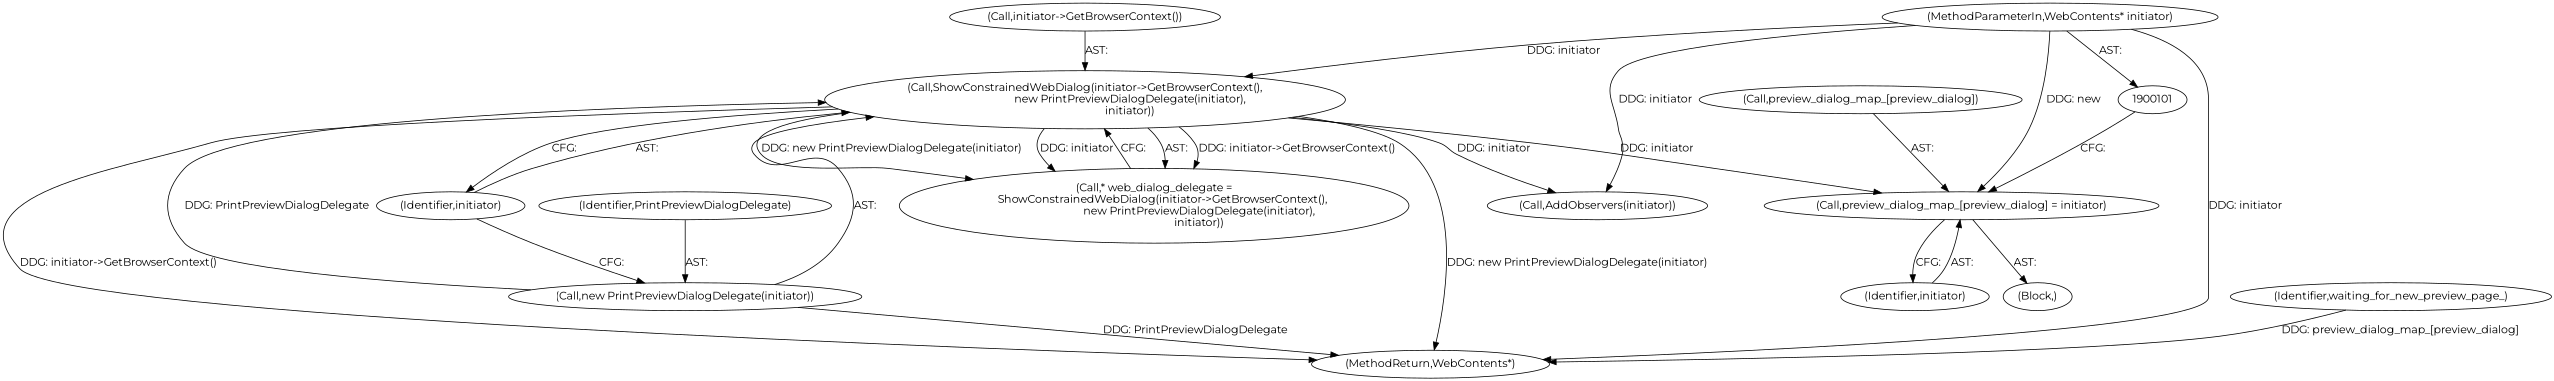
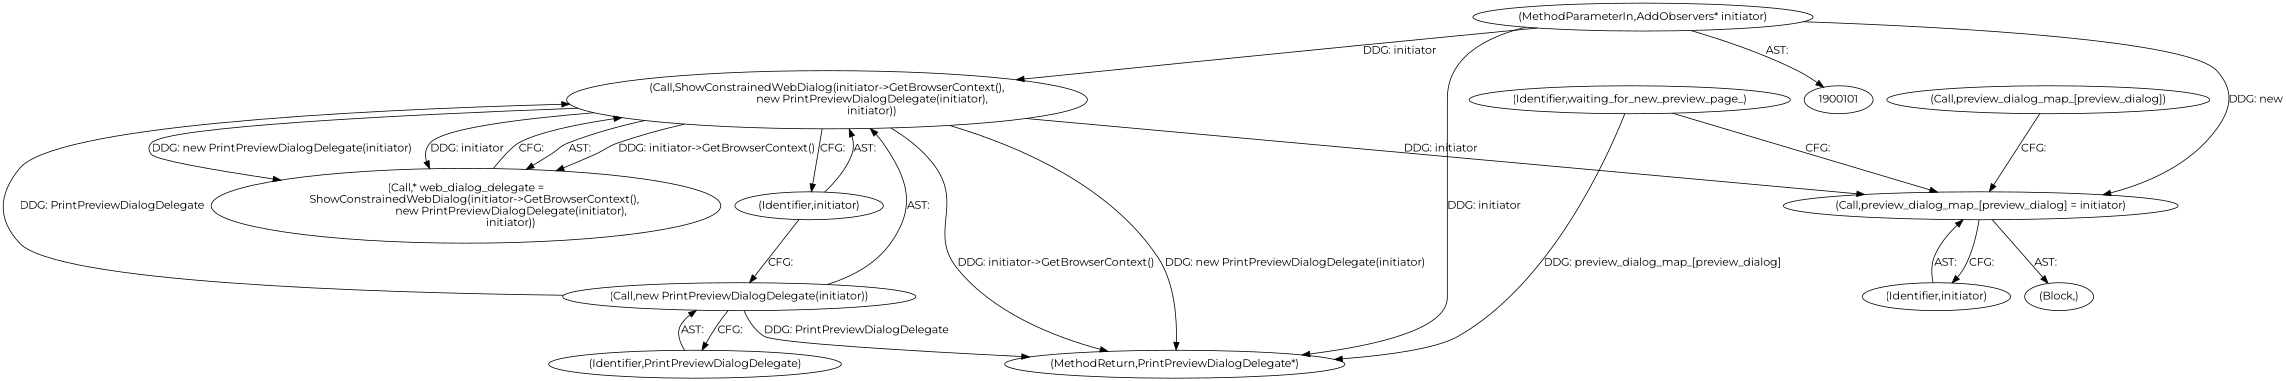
(1085, 17) -> none
(2050, 17) -> (1643, 17)
(1924, 149) -> (2035, 149)
(2066, 152) -> (1801, 152)
(1597, 206) -> none
none -> (716, 327)
(1430, 364) -> (1175, 364)
